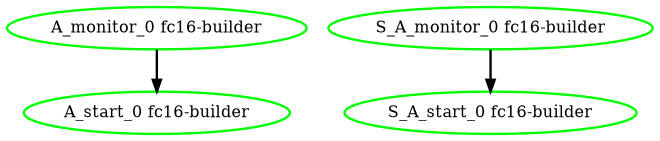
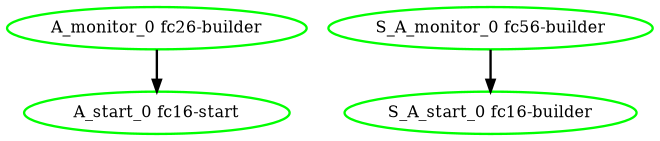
(157, 28) -> (157, 28)
(491, 28) -> (491, 28)
(157, 113) -> (157, 113)
